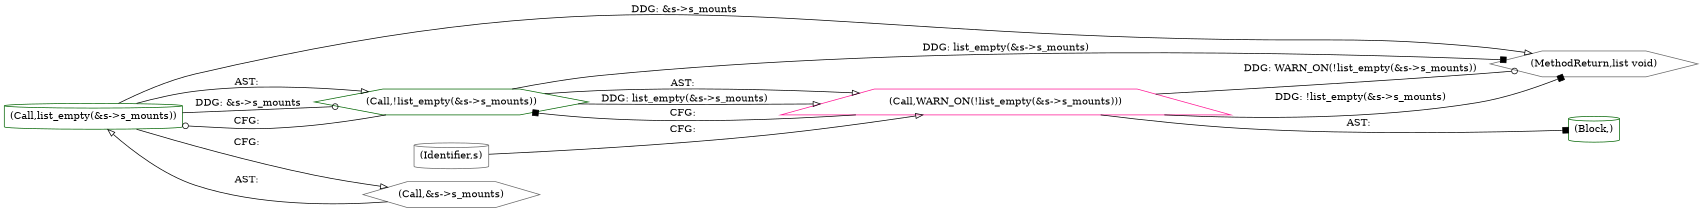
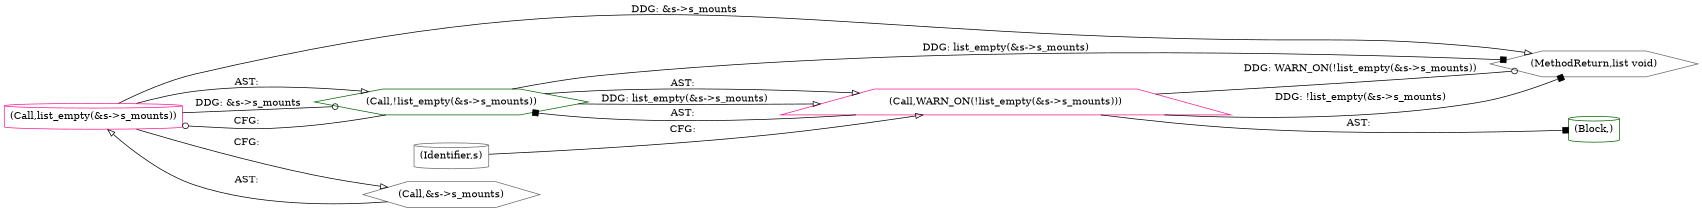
(684, 113) -> (684, 113)
(93, 116) -> (93, 116)
